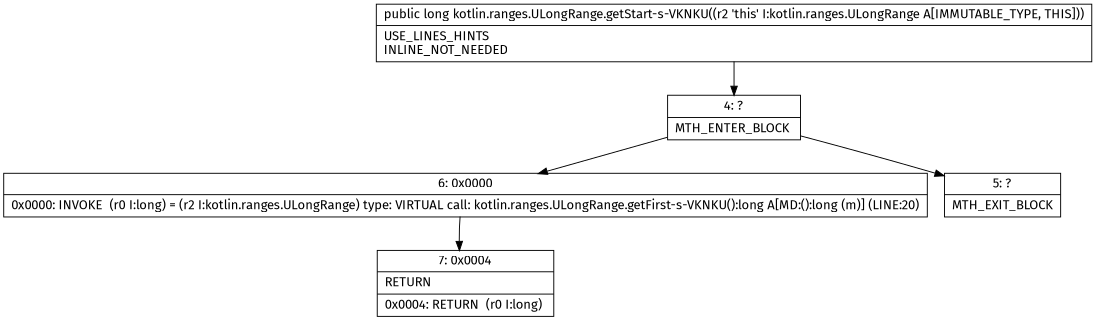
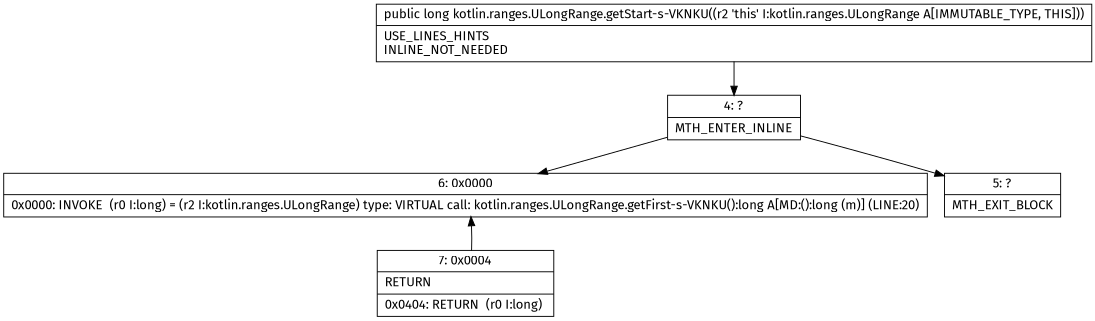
(733, 128) -> (734, 128)
(459, 229) -> (472, 238)
(466, 305) -> (466, 305)
